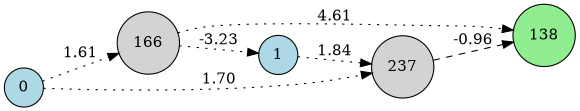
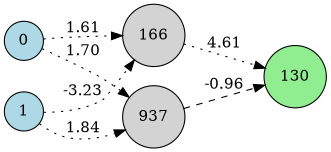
(544, 35) -> (295, 77)
(213, 49) -> (93, 104)
(403, 67) -> (154, 117)
